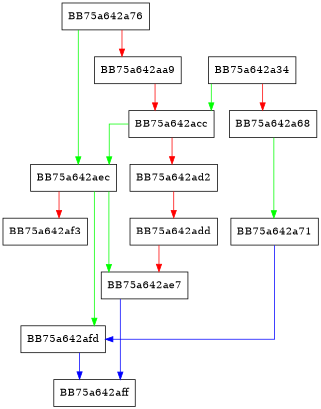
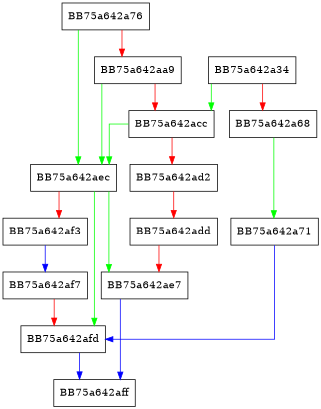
none -> (102, 120)
none -> (45, 285)
